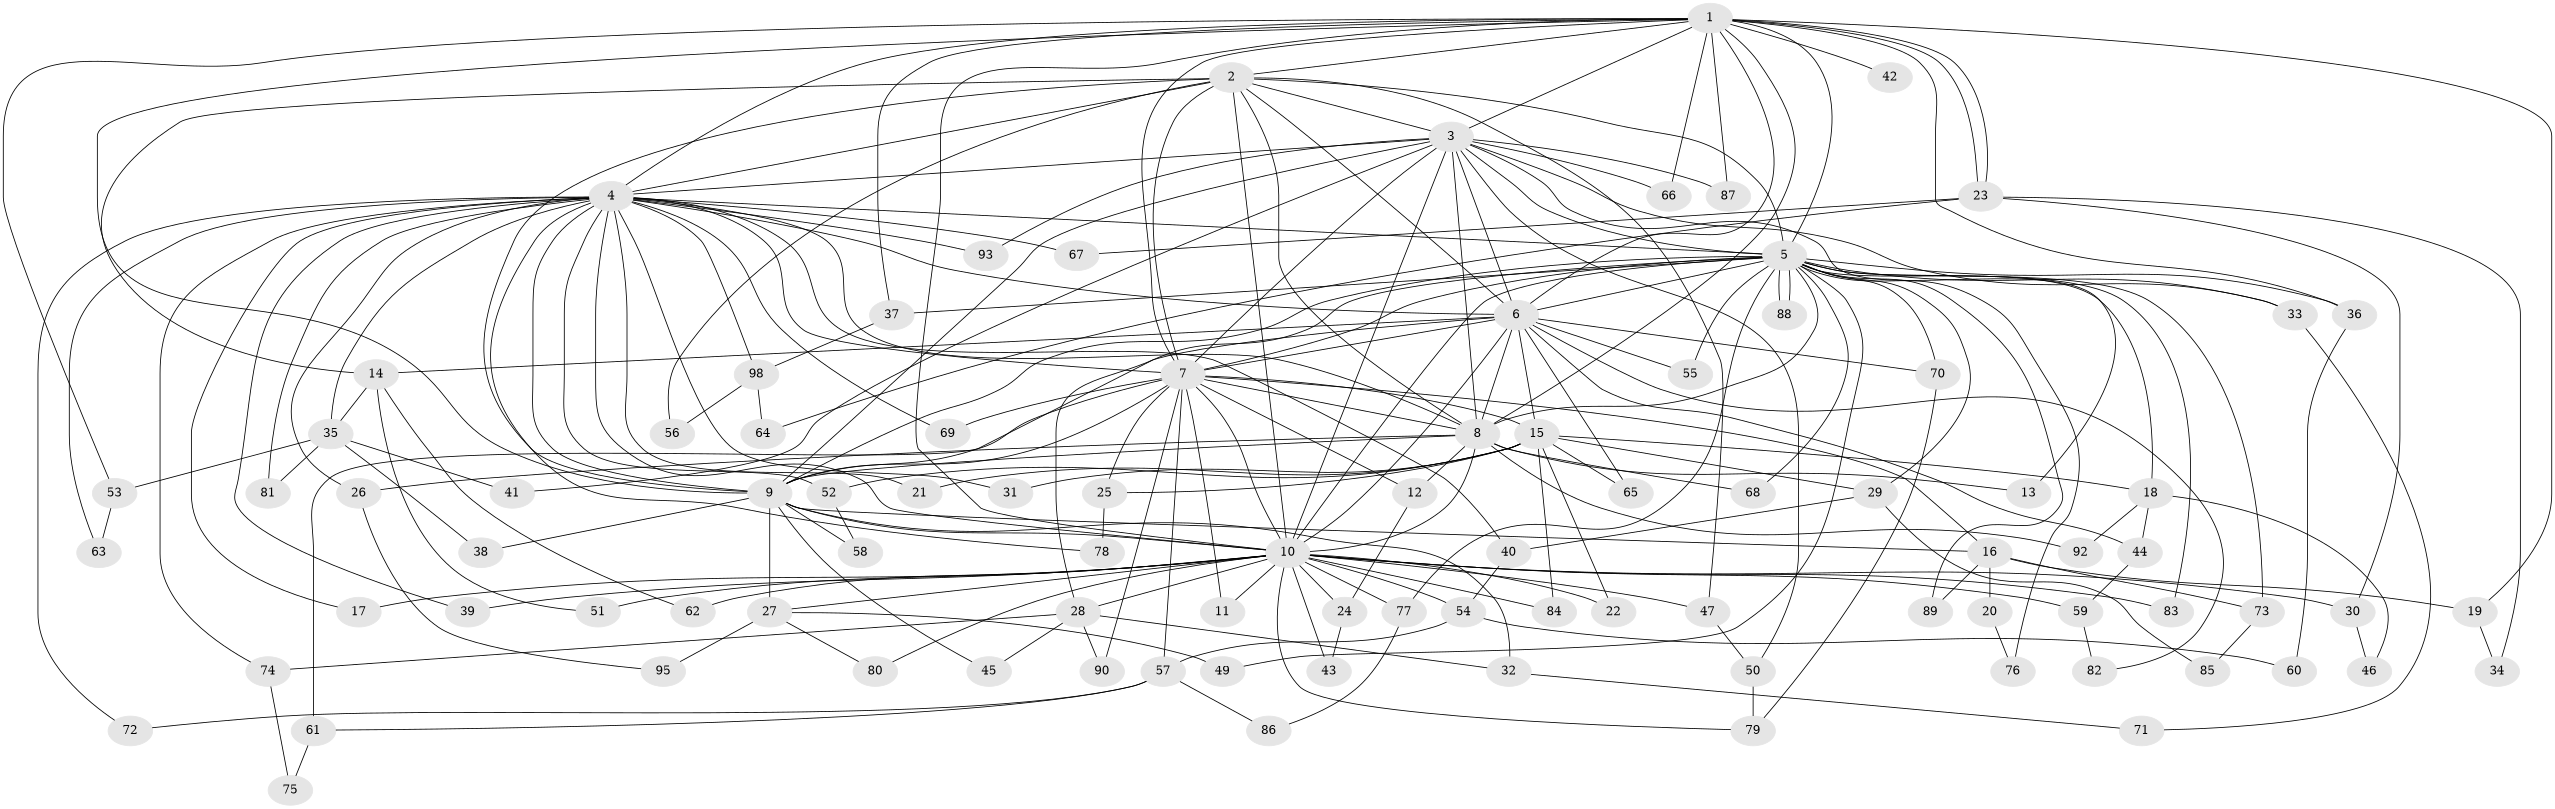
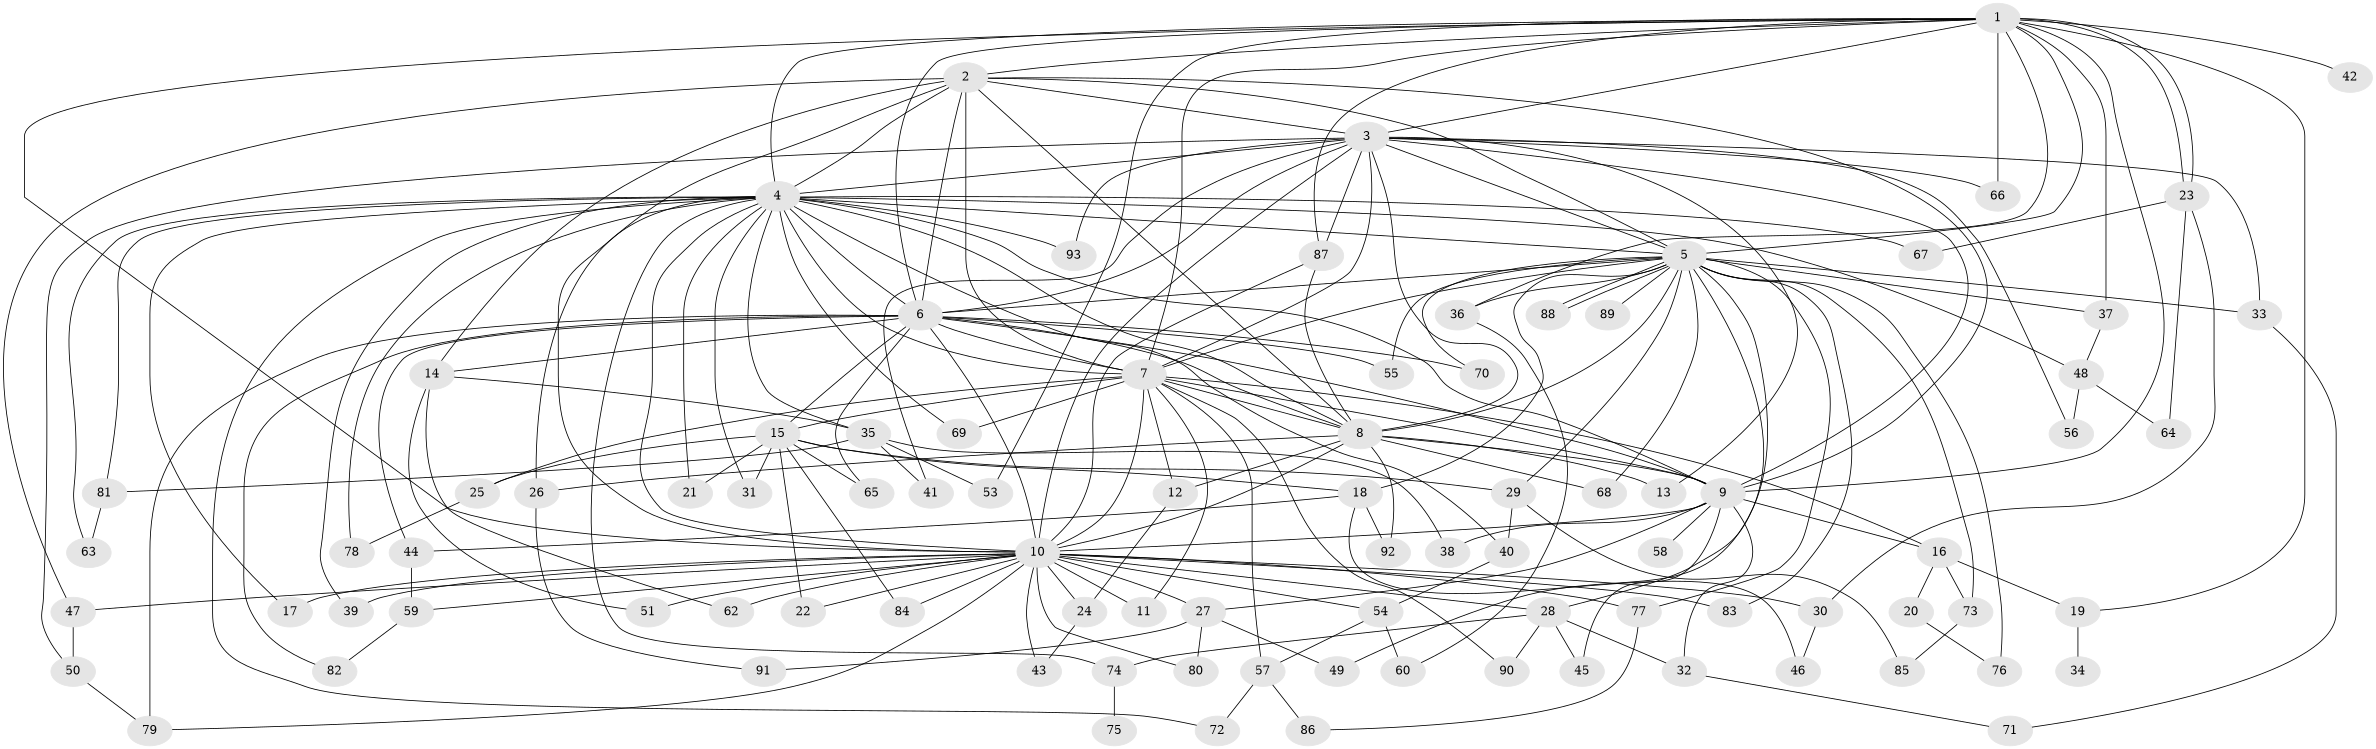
(890, 185) -> (1894, 180)
(1747, 245) -> (1309, 337)
(2447, 249) -> none
(1477, 309) -> (1120, 355)
(1286, 319) -> none
(757, 375) -> (2081, 375)
(829, 493) -> none
(107, 523) -> (97, 523)
(1875, 566) -> (387, 341)
(1960, 582) -> none
(663, 672) -> (764, 672)
(314, 731) -> none
